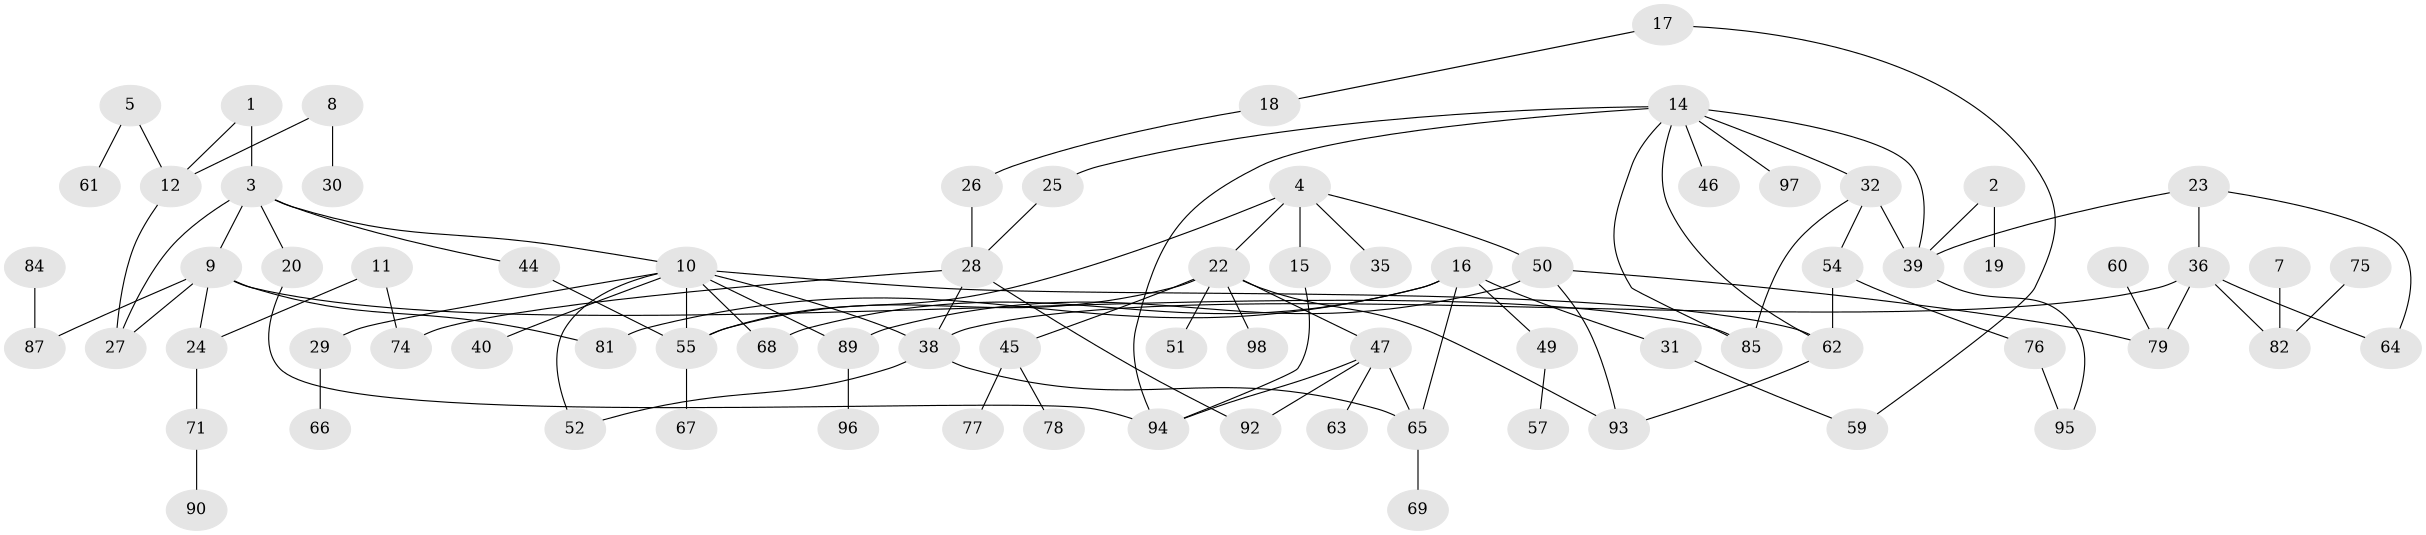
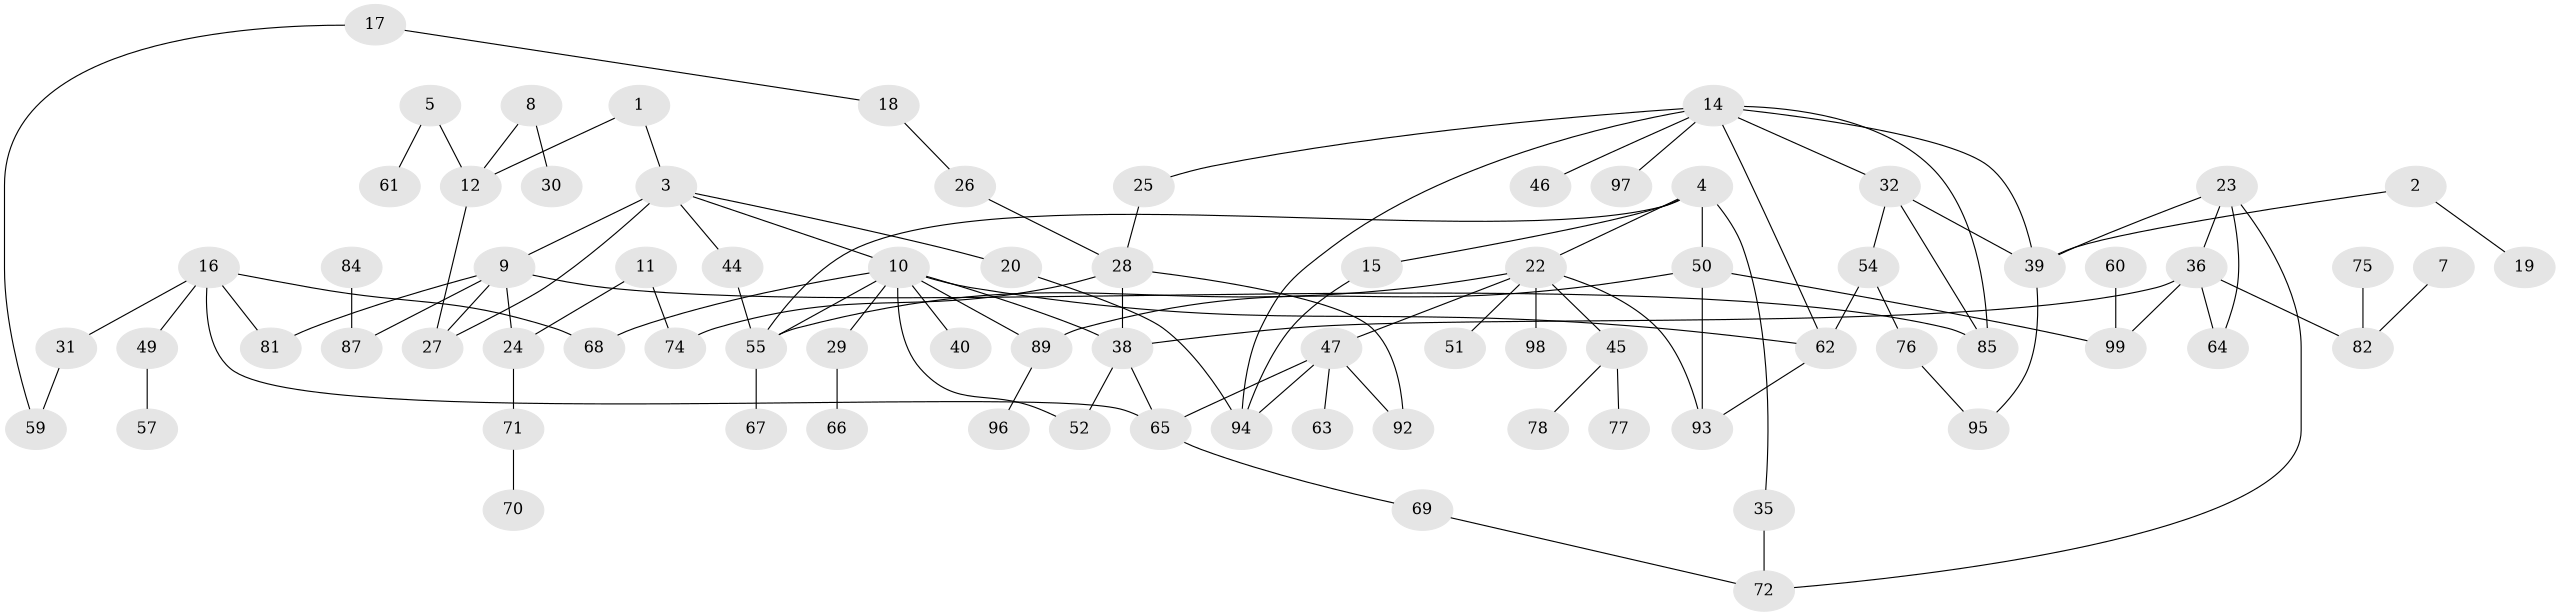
(2158, 348) -> (2116, 348)
(197, 510) -> (513, 510)
none -> (1764, 591)
